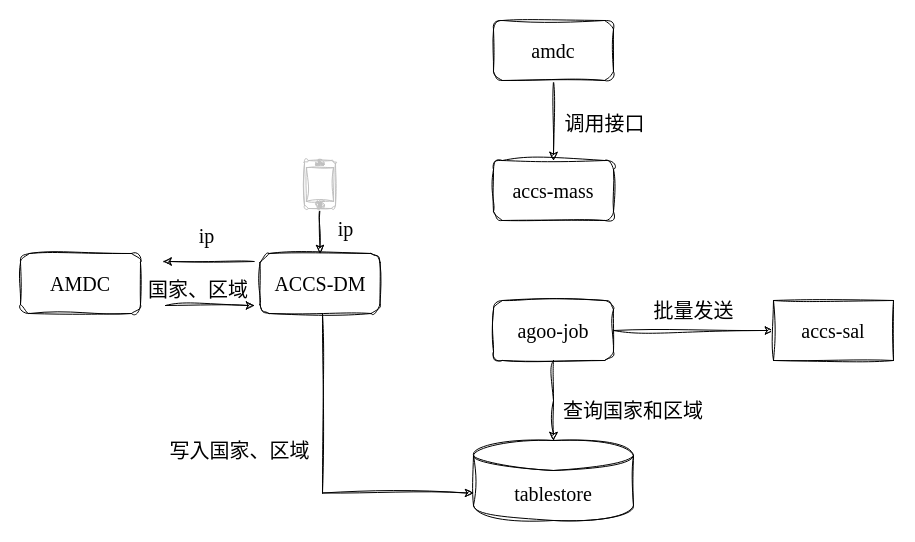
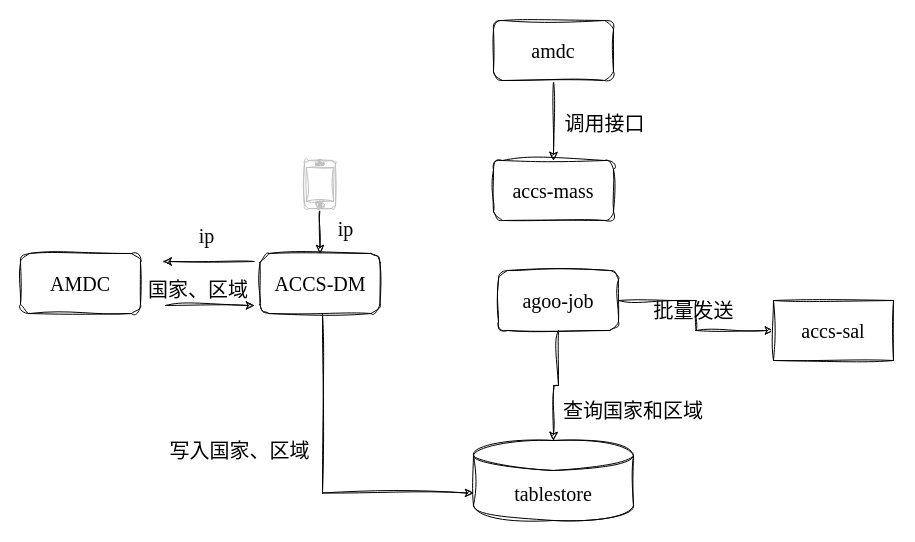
(554, 331) -> (559, 301)
